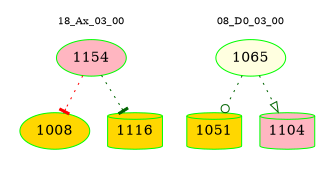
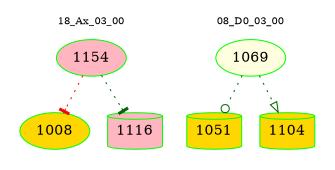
(251, 58) -> (251, 58)
(135, 131) -> (135, 131)
(287, 131) -> (287, 131)
